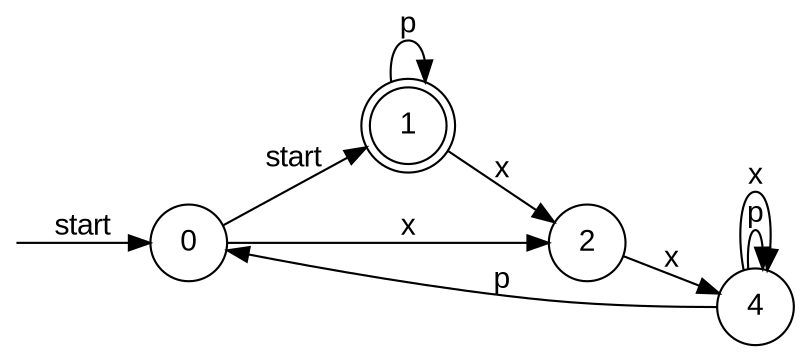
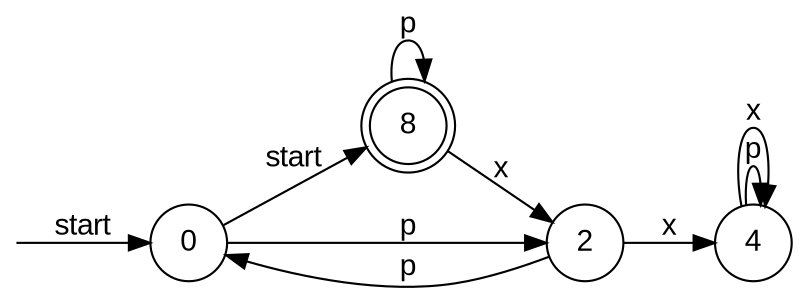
(408, 126) -> (408, 126)
(408, 227) -> (408, 227)
(481, 293) -> (399, 287)
